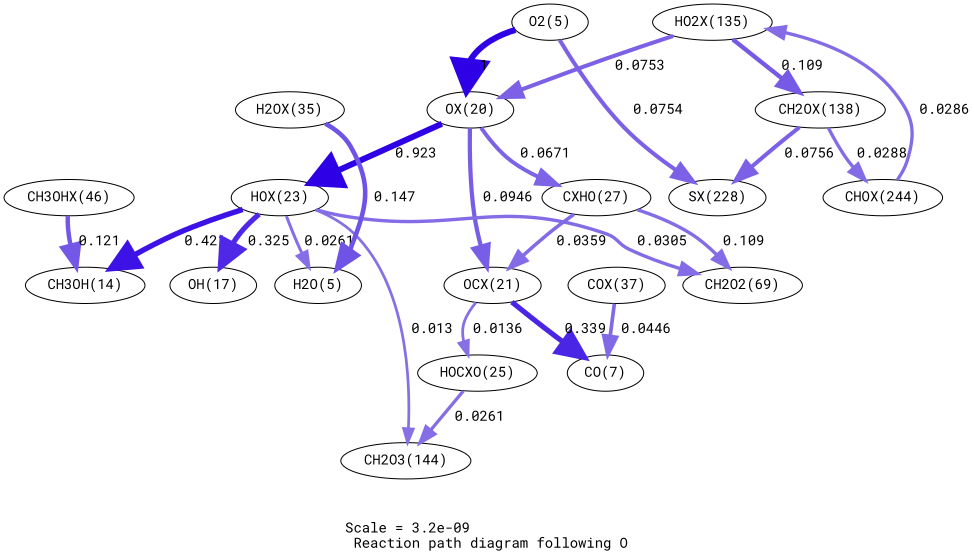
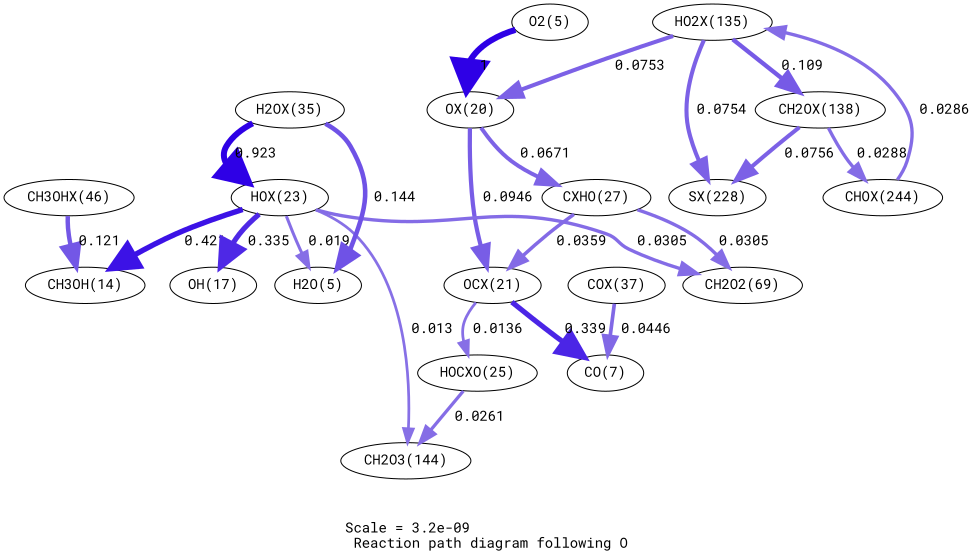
(610, 112) -> (687, 100)
(390, 147) -> (231, 139)
(391, 198) -> (391, 198)
(265, 241) -> (265, 241)
(325, 241) -> (325, 241)
(740, 241) -> (740, 241)
